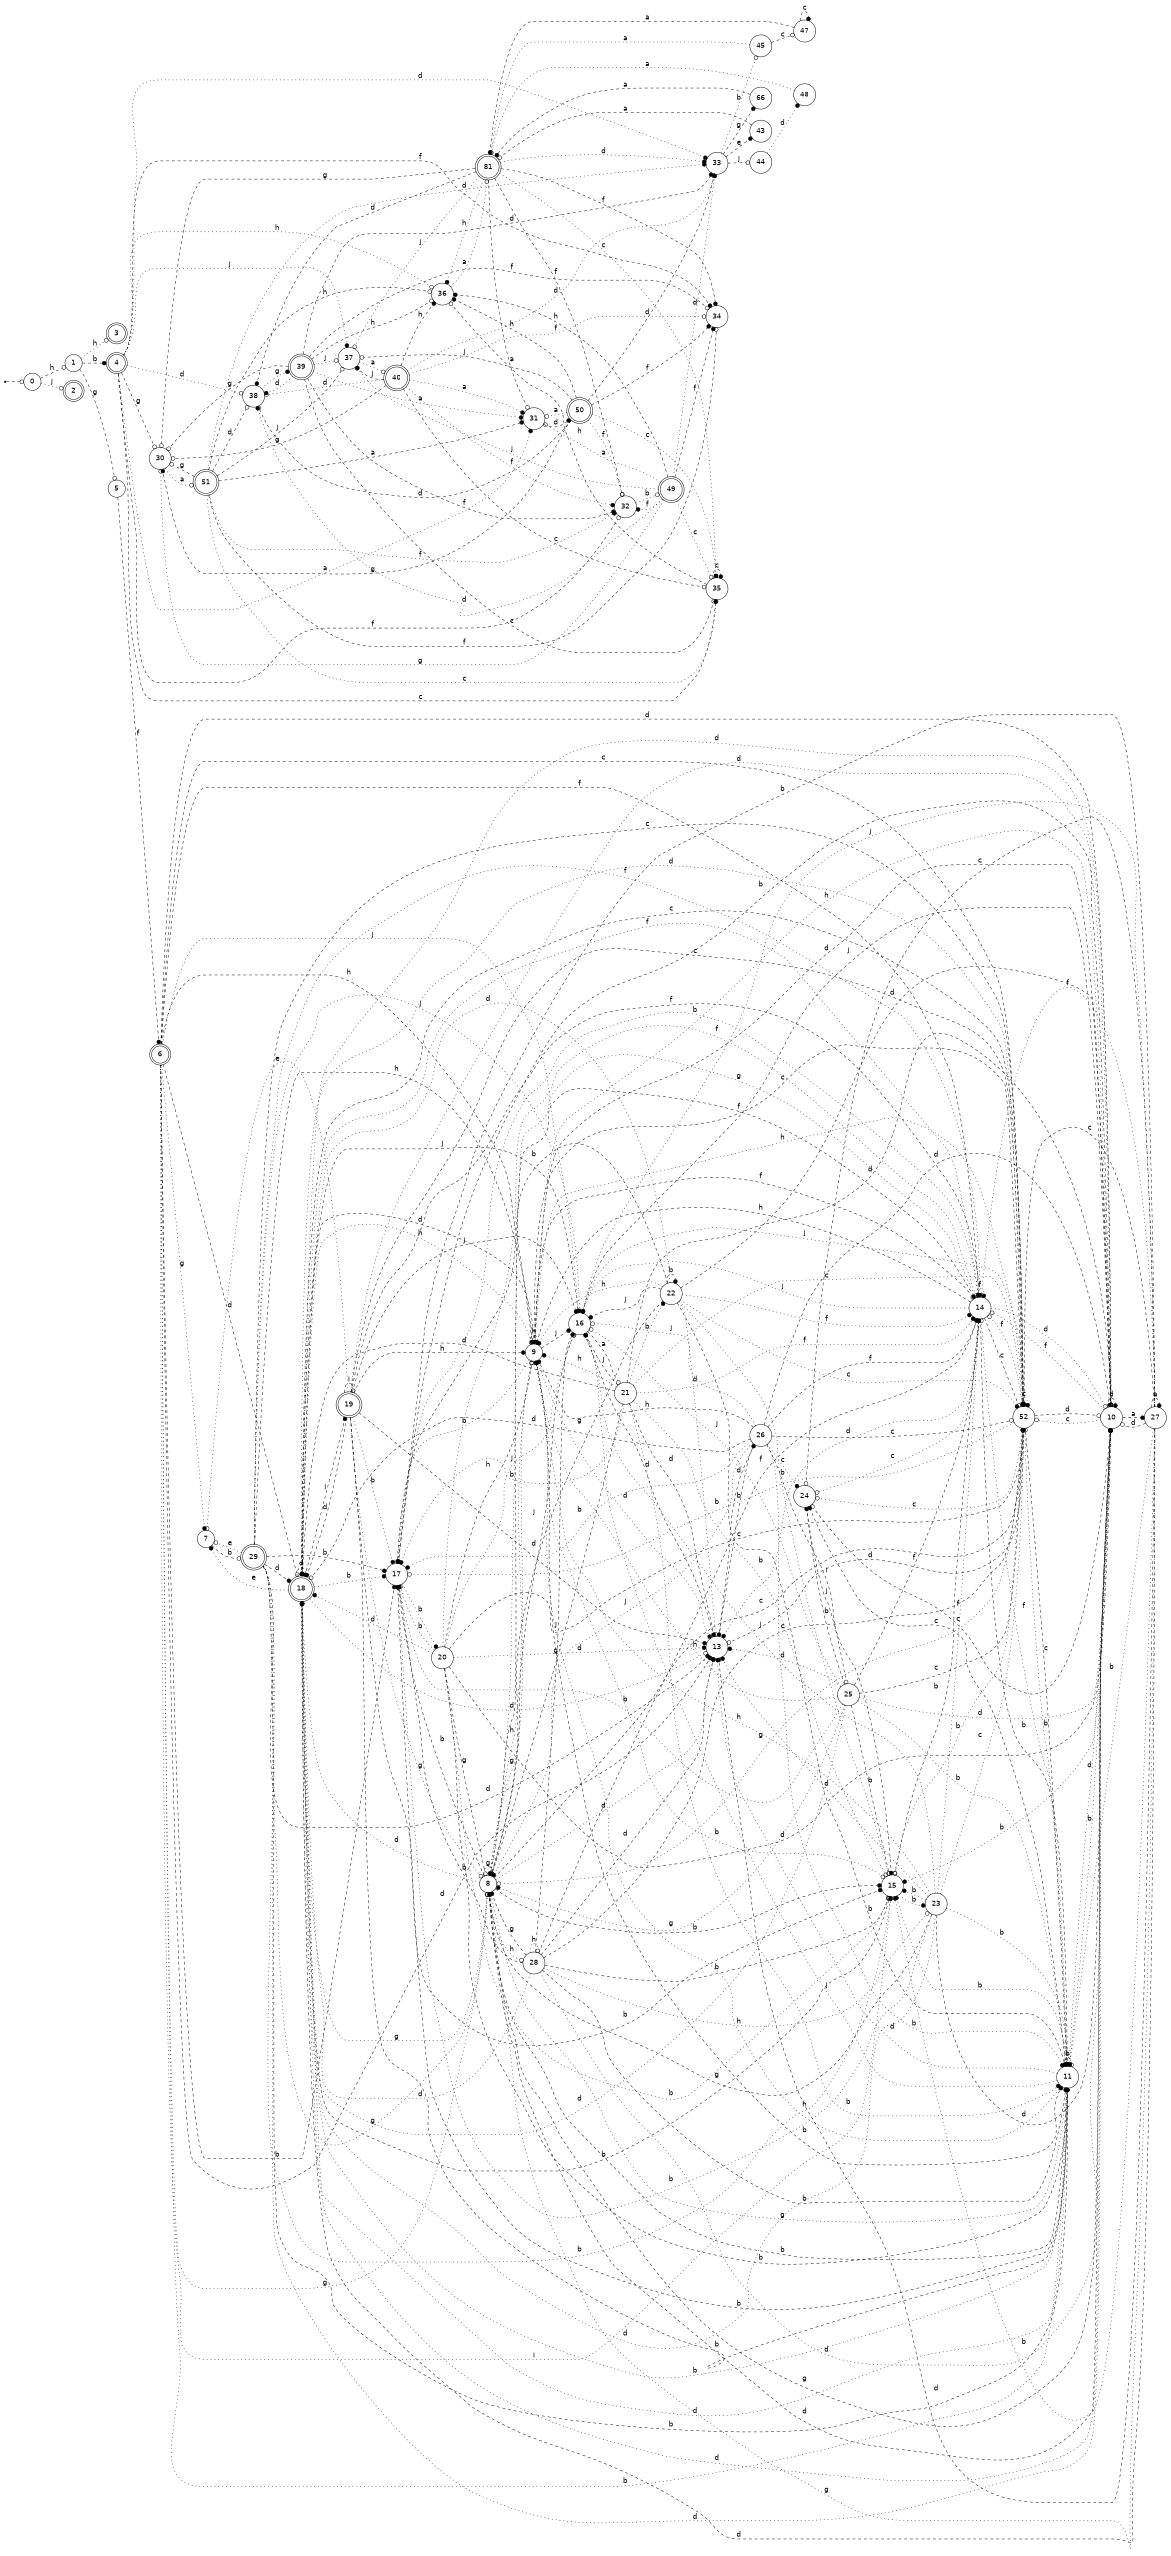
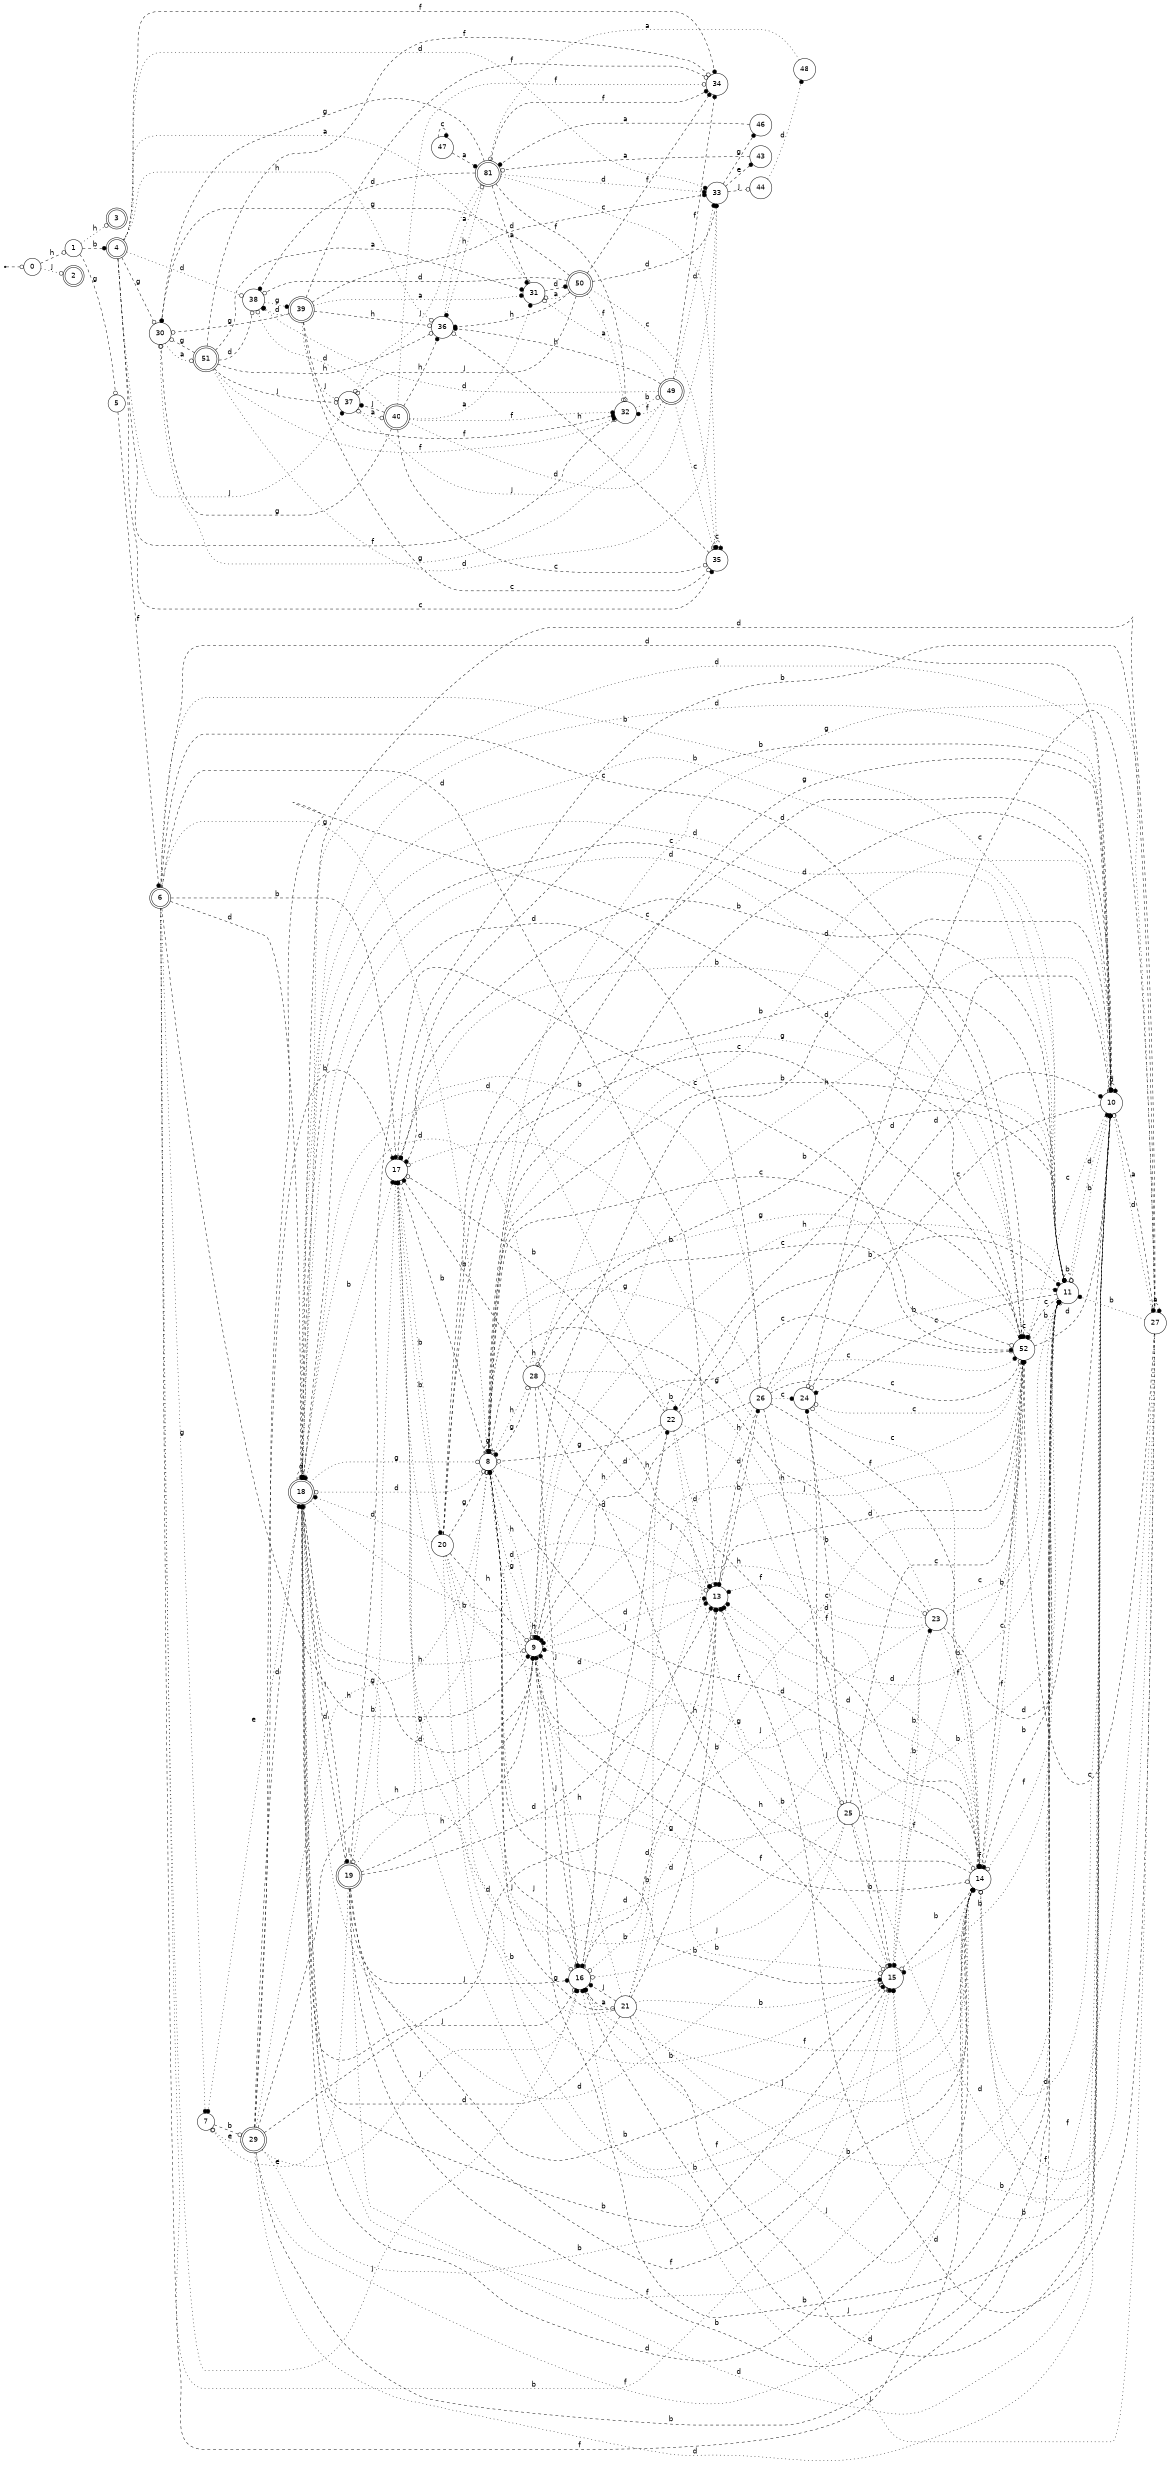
(761, 46) -> none
(761, 98) -> (761, 125)
(435, 683) -> none
(1135, 1427) -> (1132, 1215)
(625, 1602) -> (625, 1287)
none -> (474, 2277)
(534, 2356) -> (534, 2385)
